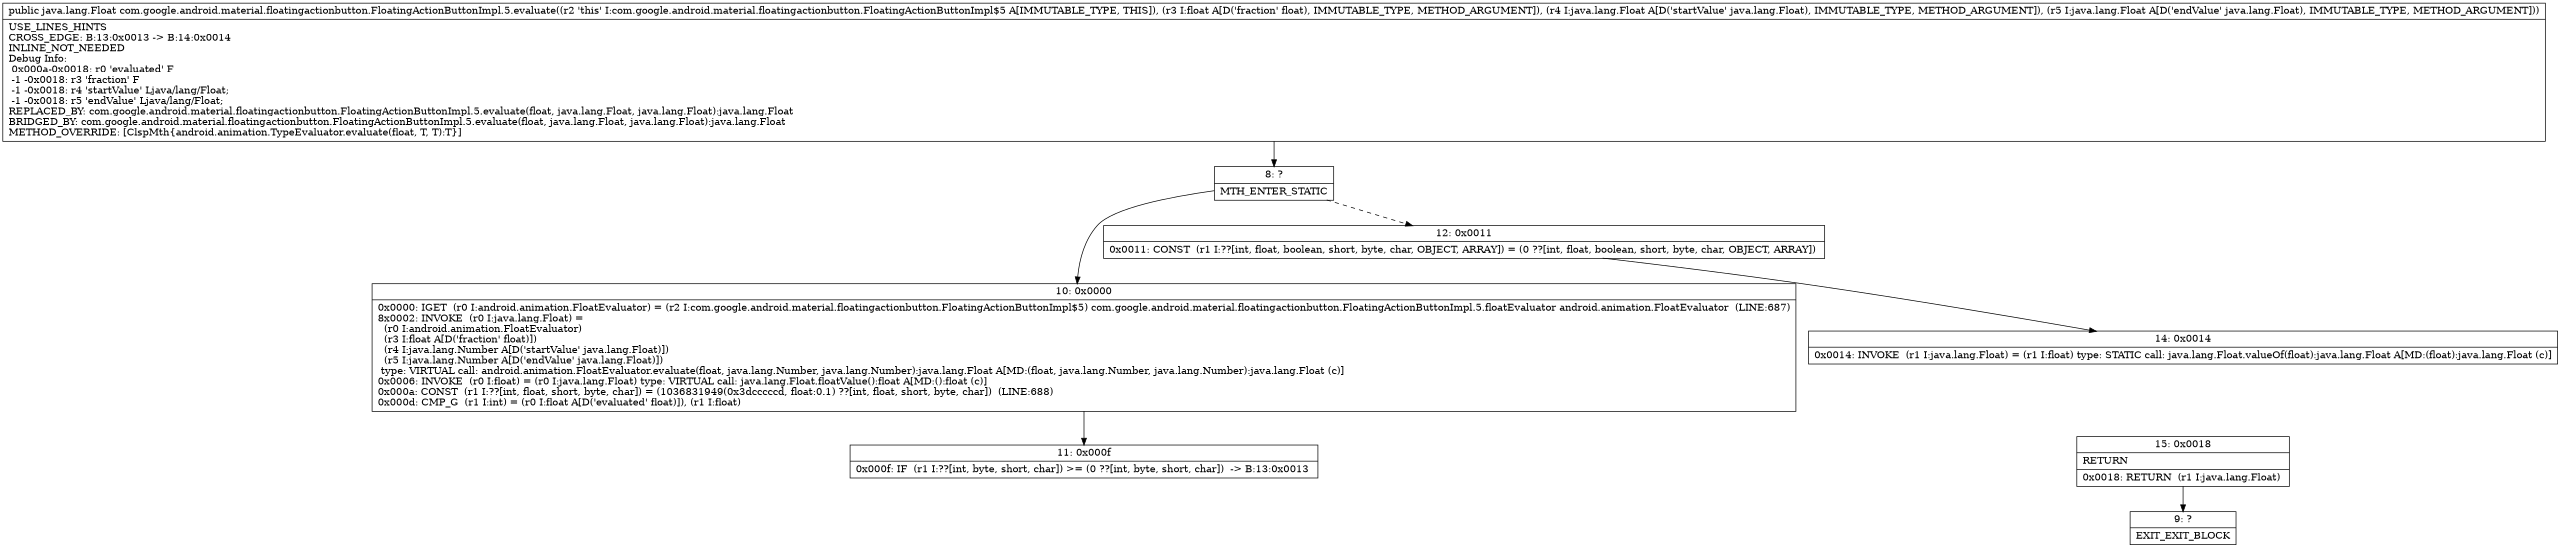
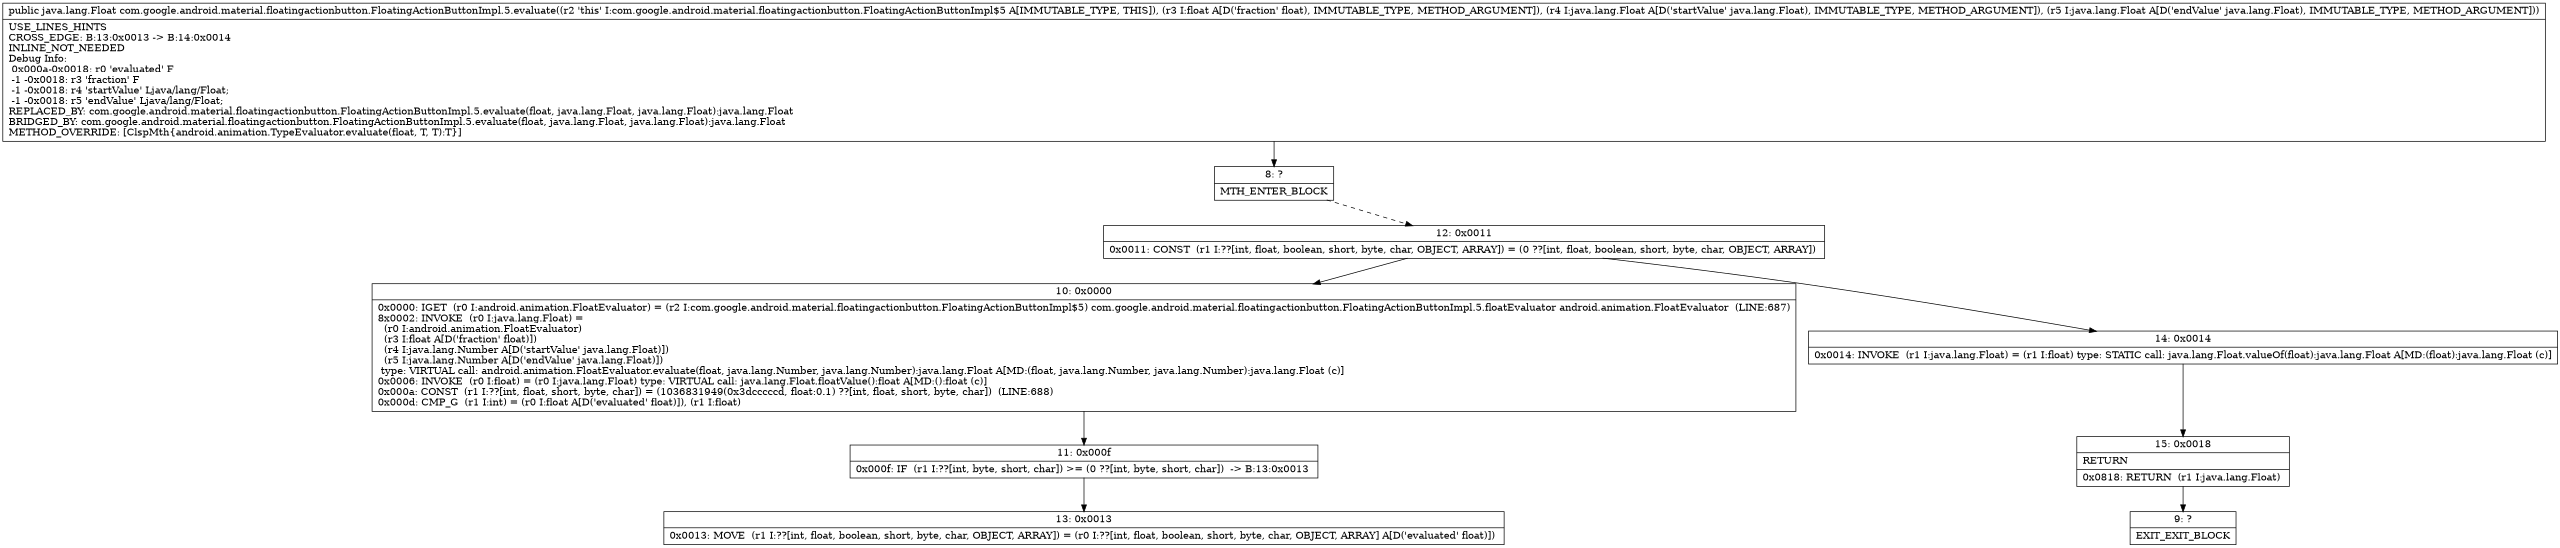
(1274, 191) -> (1274, 191)
(1127, 209) -> (1364, 270)
none -> (2183, 397)
(2183, 478) -> (2183, 478)
none -> (1084, 528)
